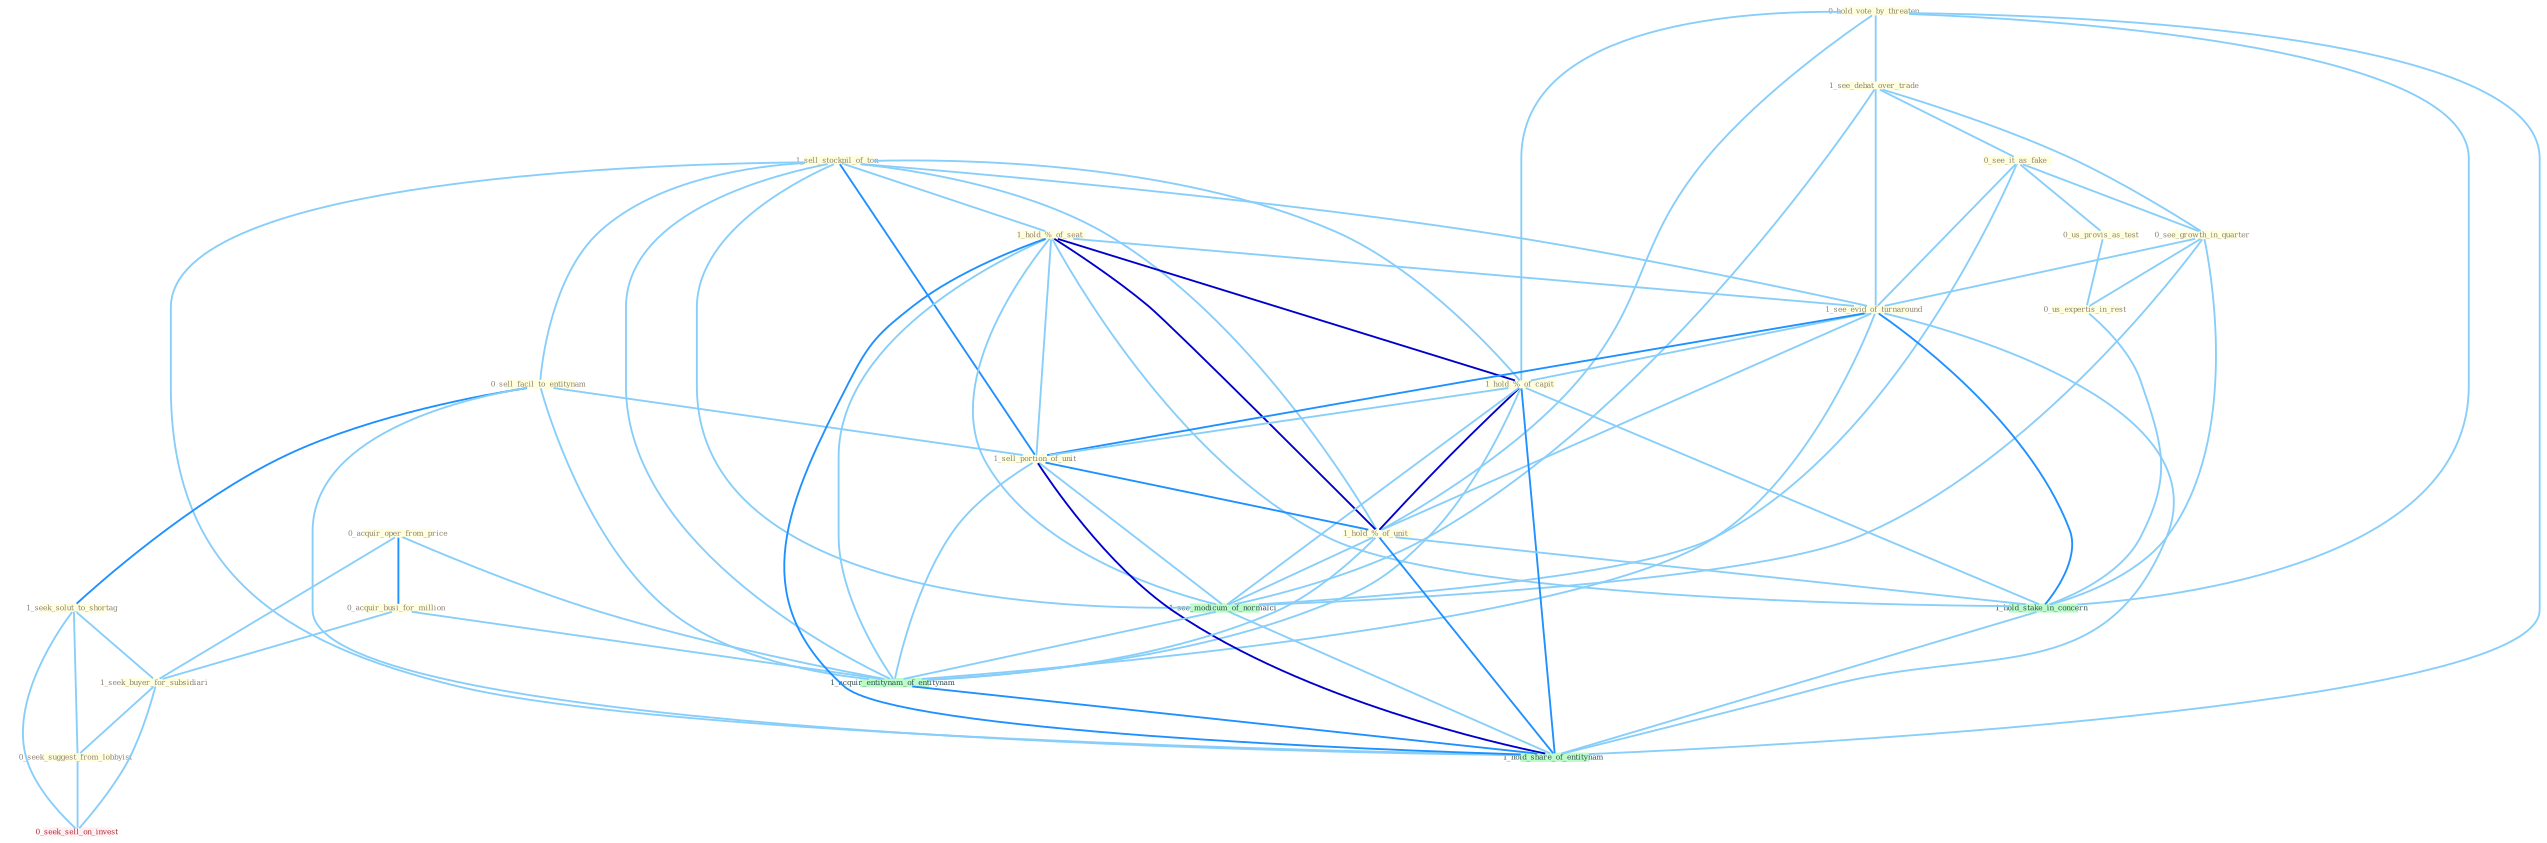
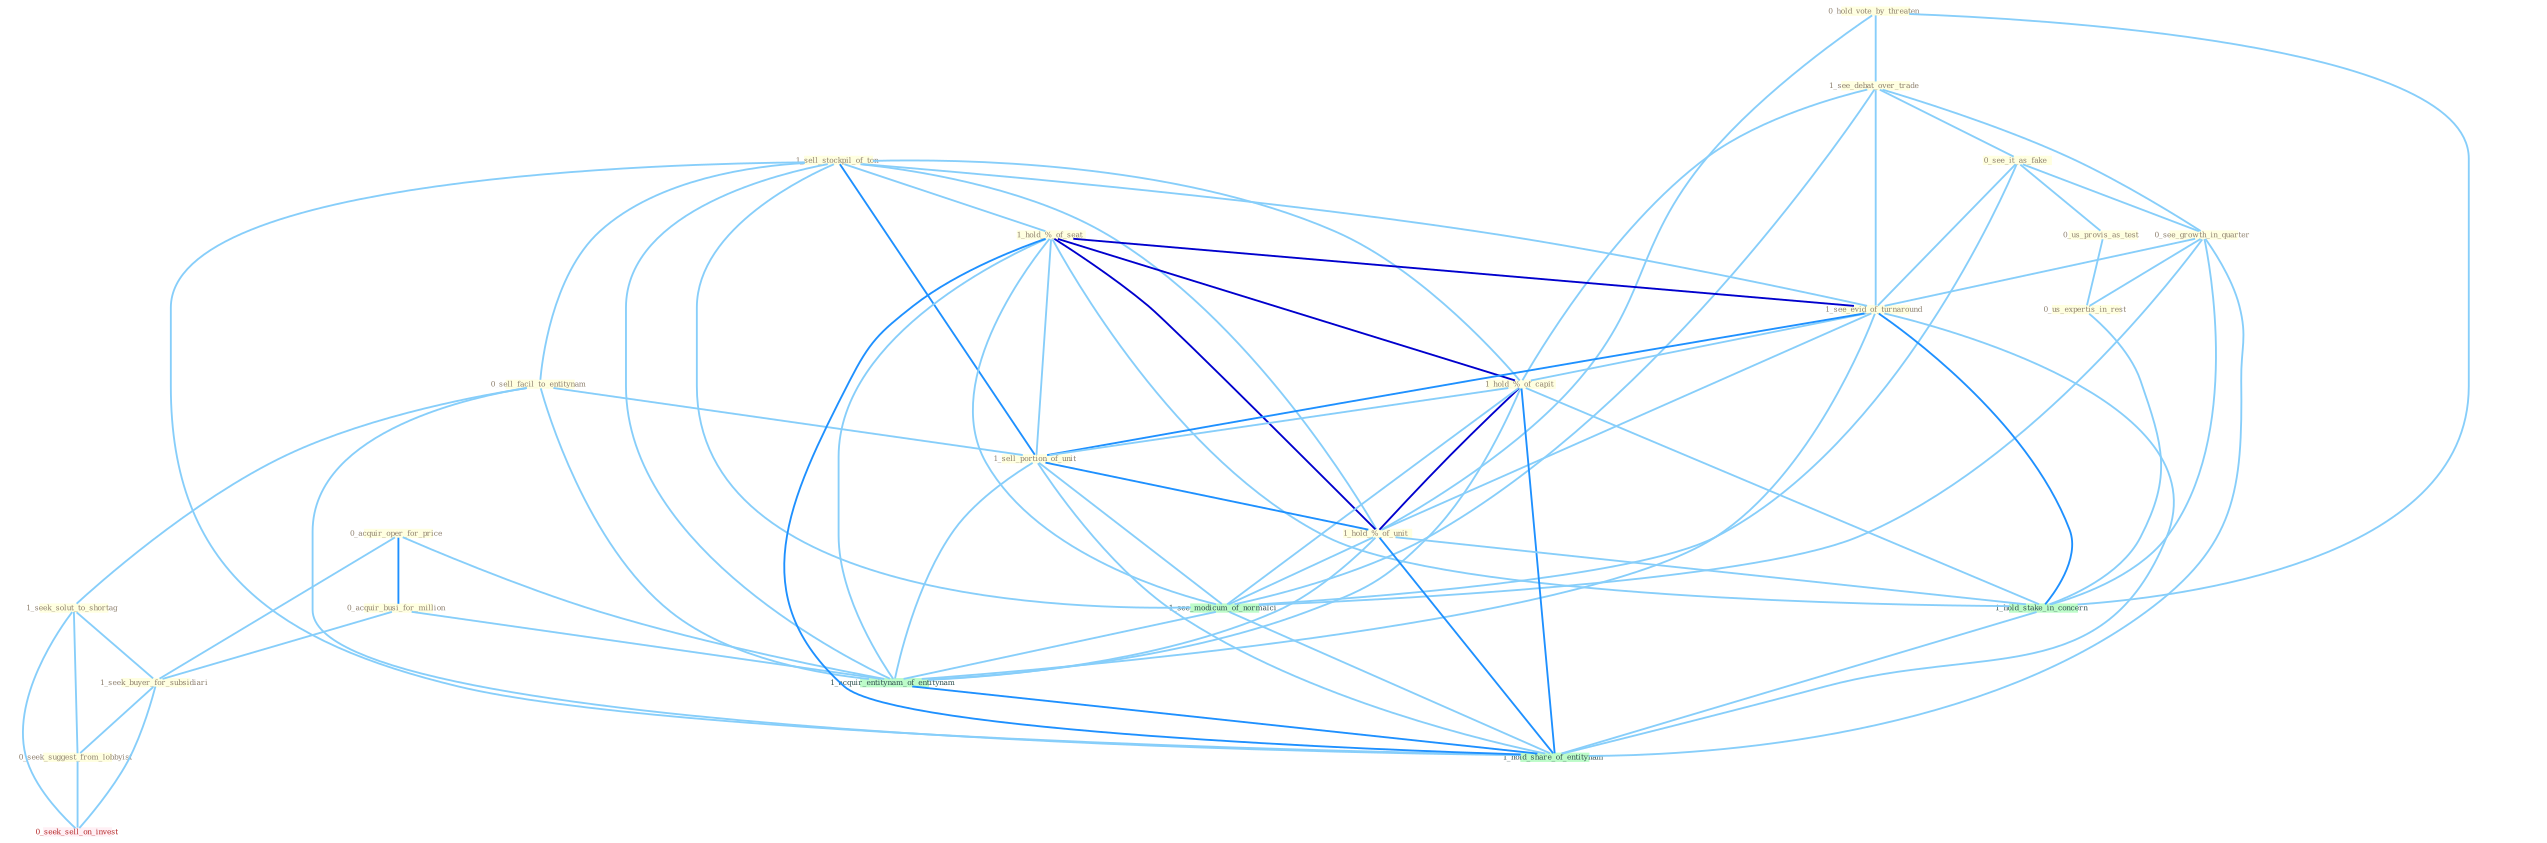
(1553, 84) -> (1663, 195)
(1464, 272) -> (1464, 272)
(283, 457) -> (283, 457)
(398, 533) -> (398, 533)
(2540, 535) -> (2074, 656)
(1260, 660) -> (1260, 660)
